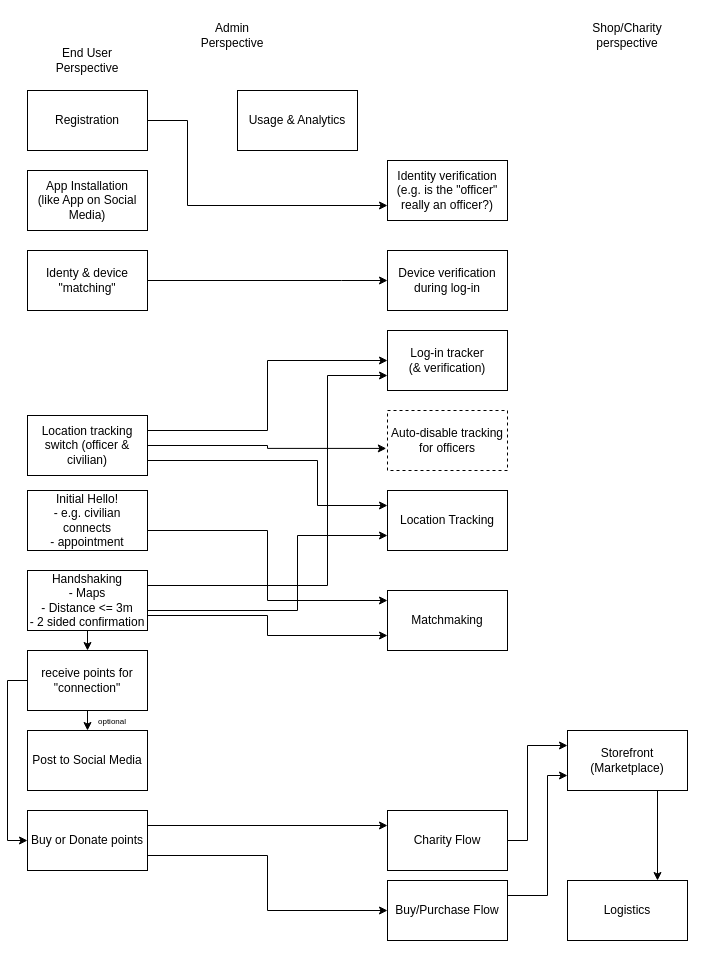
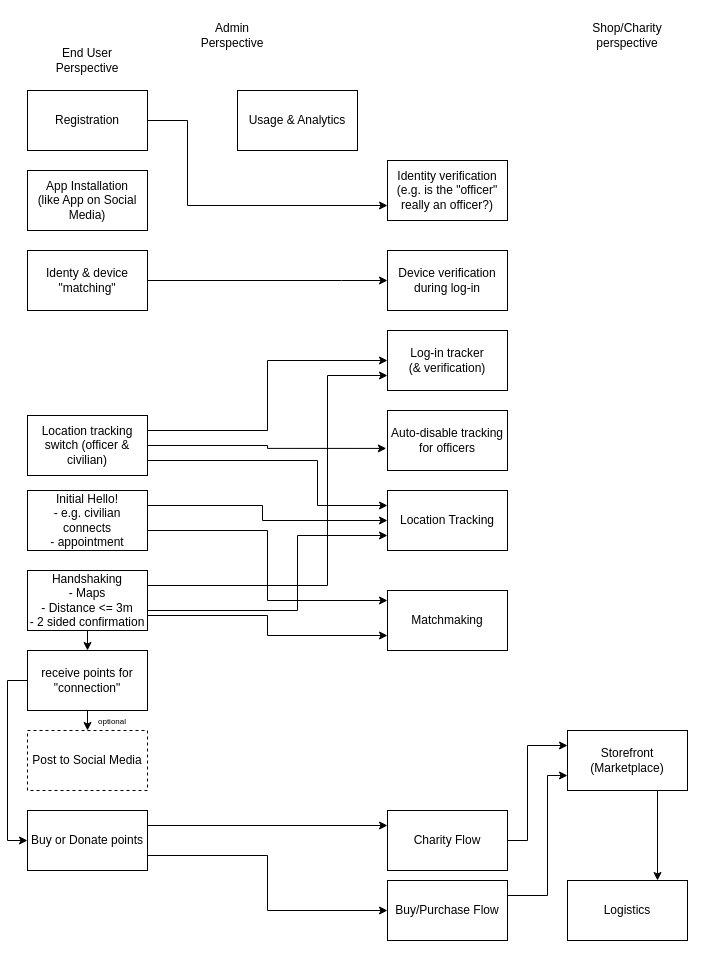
(448, 441) -> (448, 441)
none -> (263, 515)
(88, 761) -> (88, 761)
